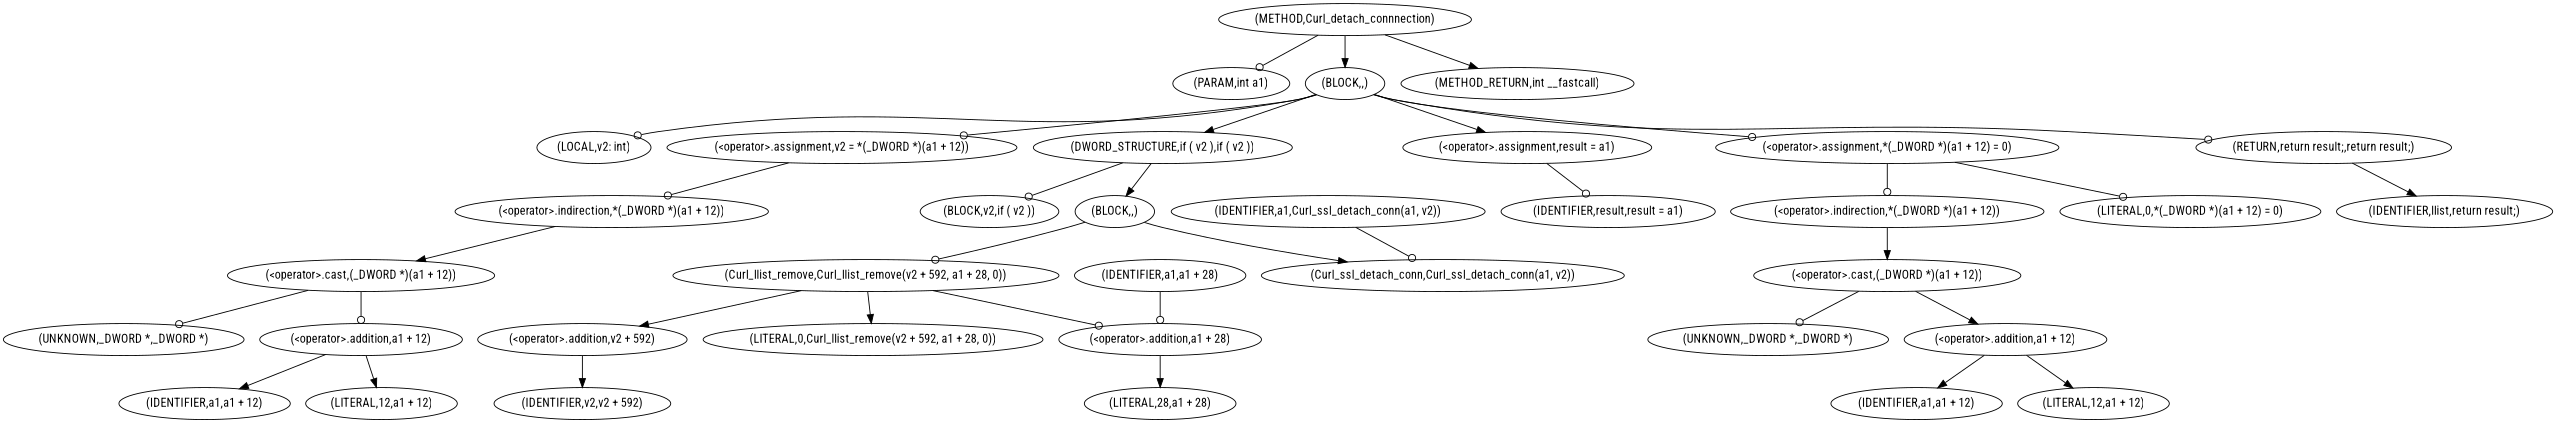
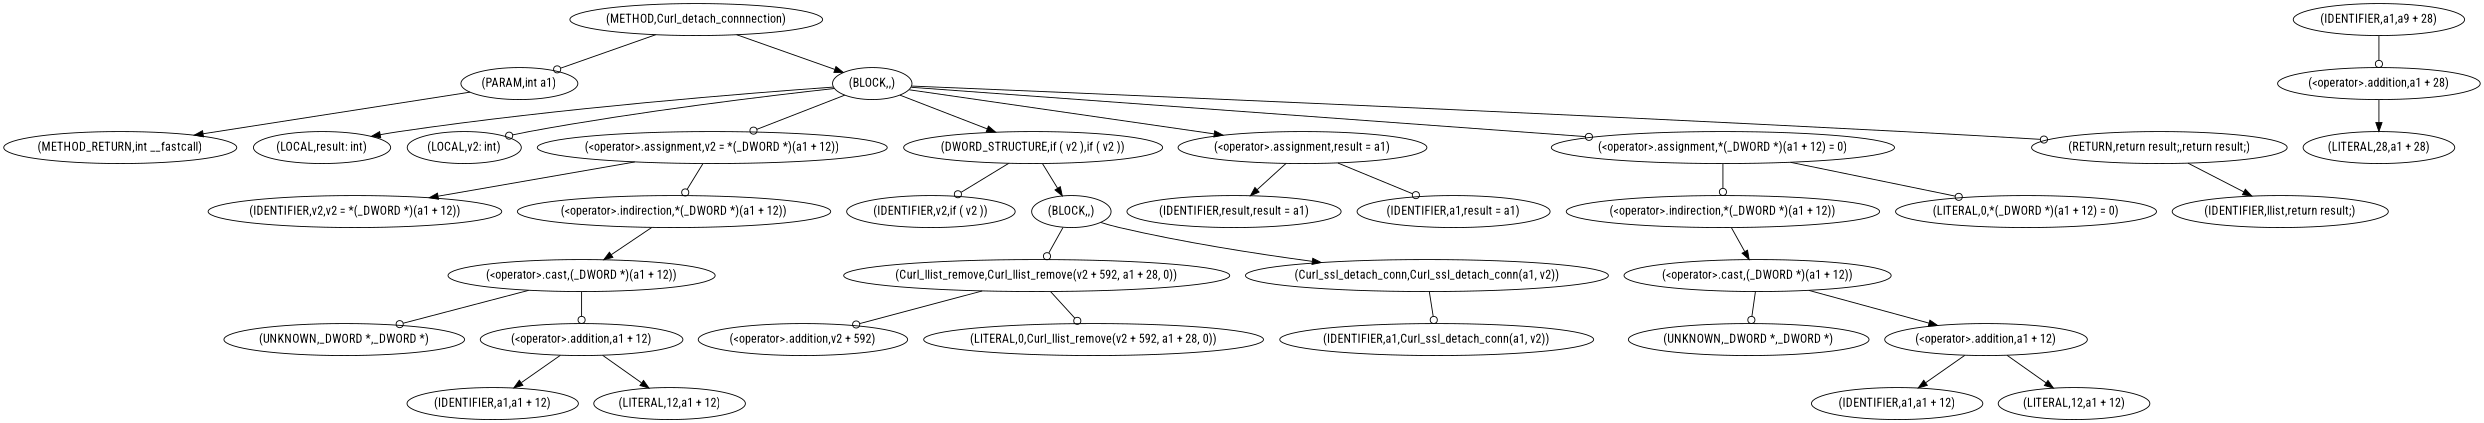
(1427, 50) -> (337, 113)
none -> (322, 148)
(1565, 177) -> (1271, 177)
none -> (355, 212)
(990, 212) -> (931, 212)
none -> (1454, 212)
(1382, 242) -> (1431, 304)
(1160, 276) -> (2379, 20)
(869, 303) -> (1063, 305)
(725, 307) -> (921, 307)
(1014, 308) -> none
(582, 404) -> none
